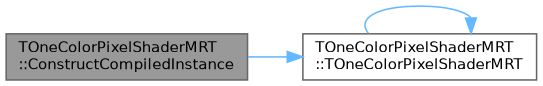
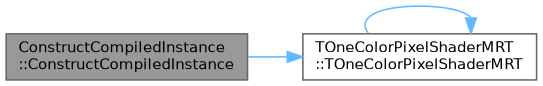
(127, 57) -> (127, 57)
